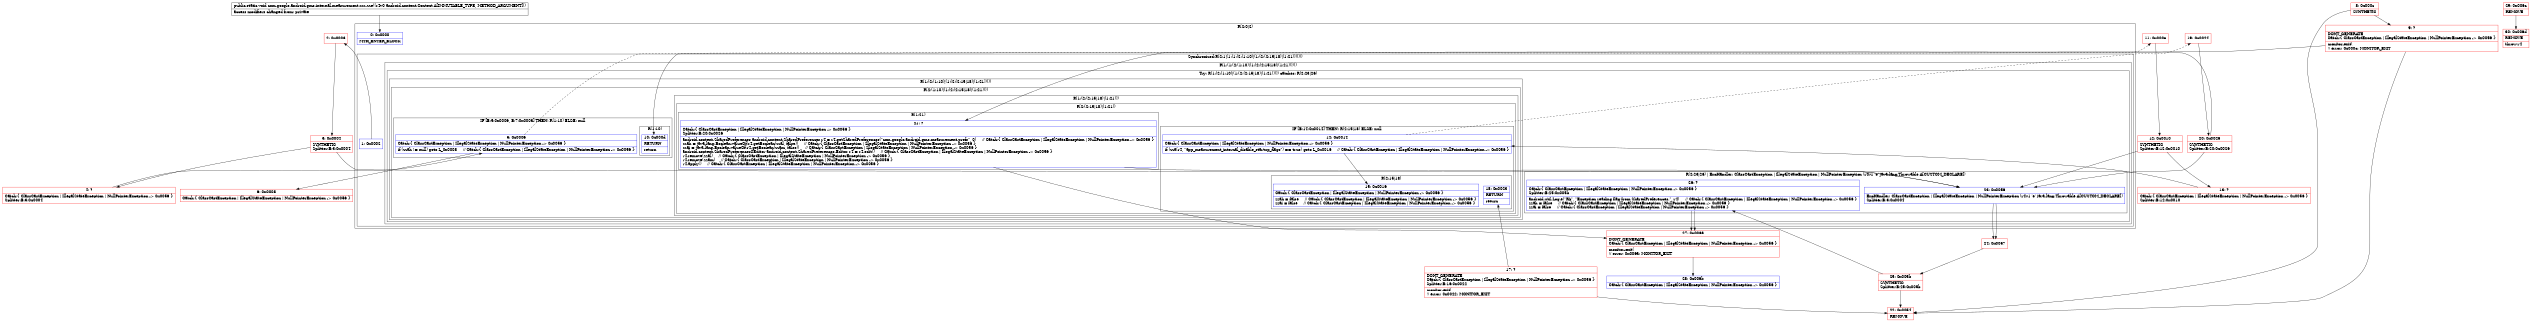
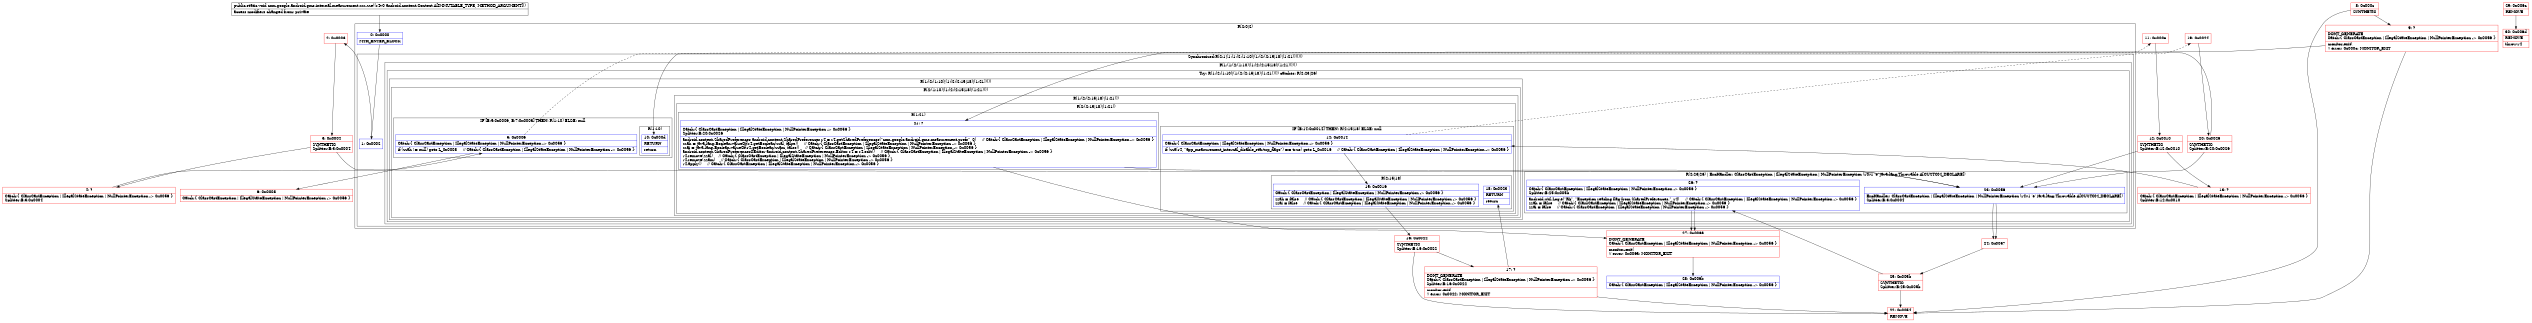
none -> (375, 90)
none -> (1417, 244)
